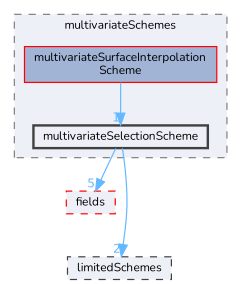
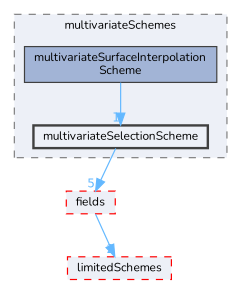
(121, 64) -> (121, 64)
(127, 196) -> (103, 230)
(119, 268) -> (119, 268)
